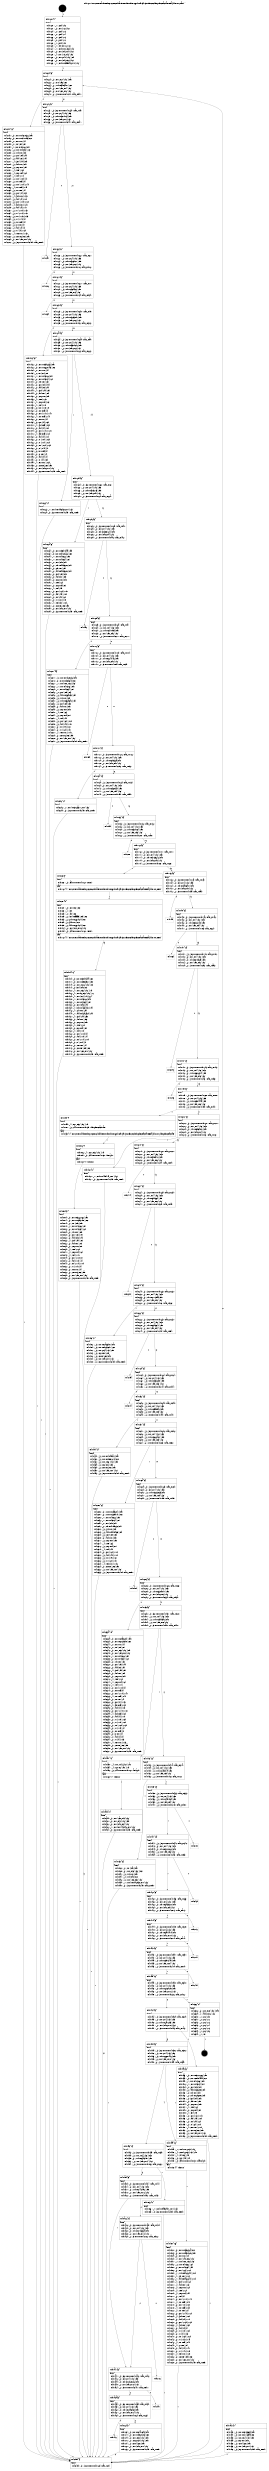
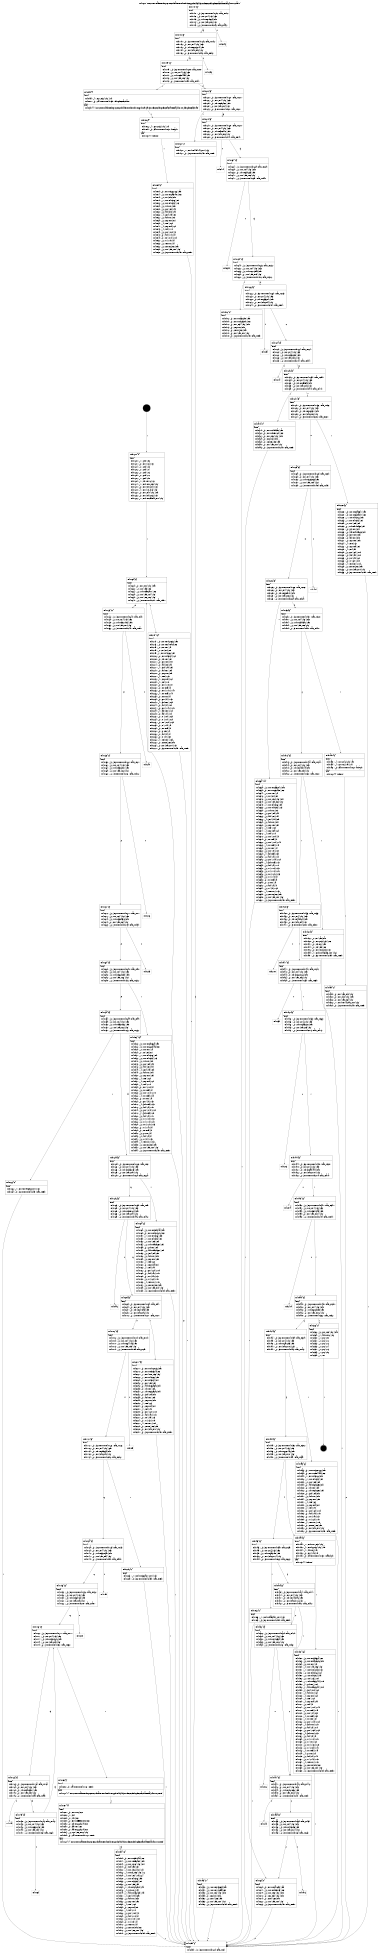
(197, 938) -> (55, 1731)
(98, 2105) -> (249, 1391)
